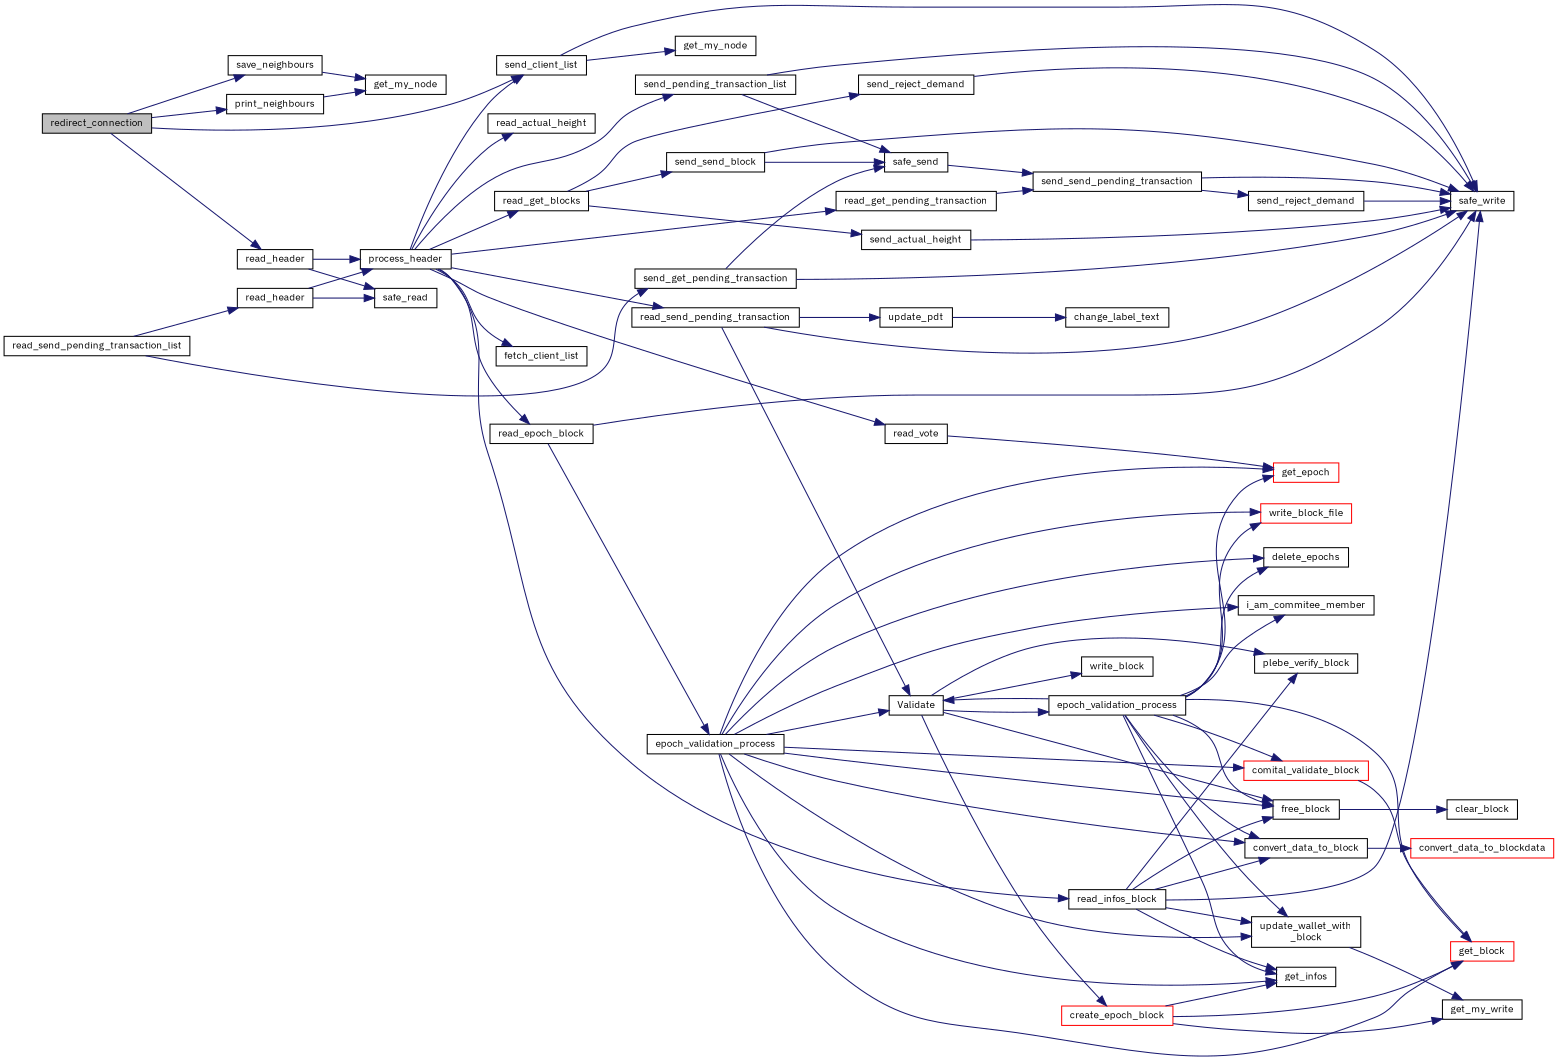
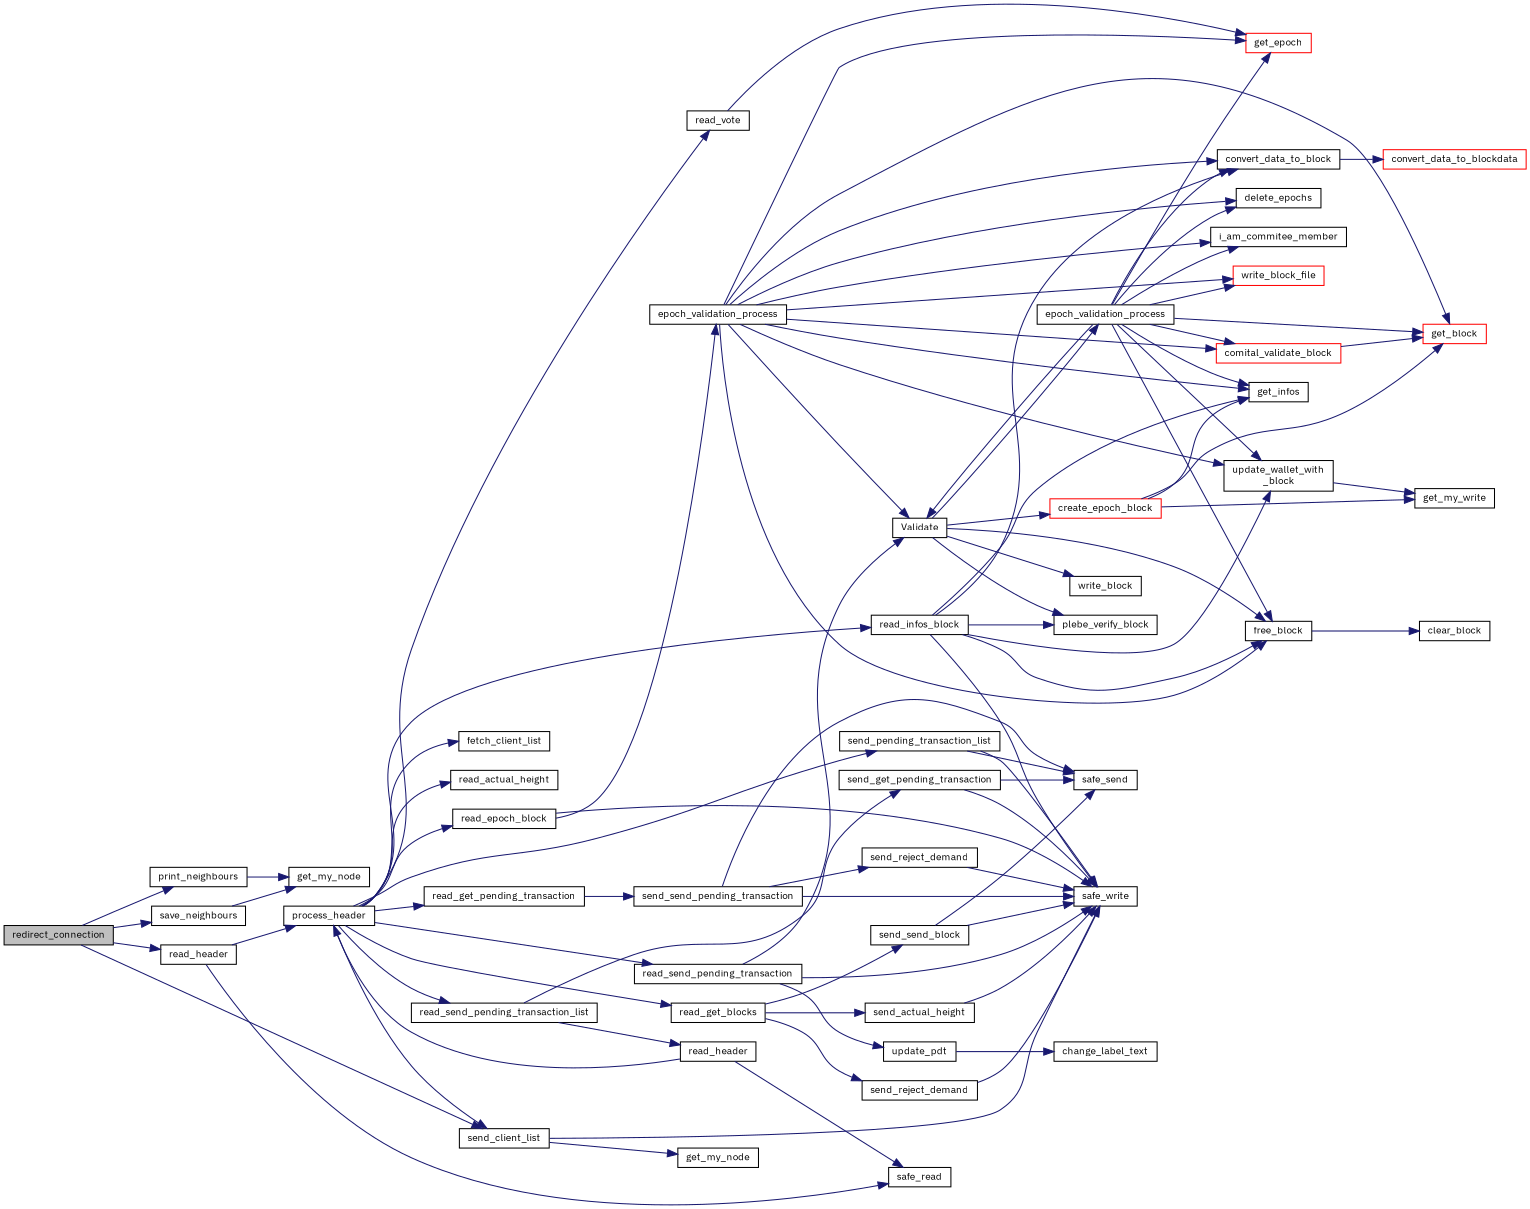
(985, 169) -> (858, 713)
none -> (384, 970)
